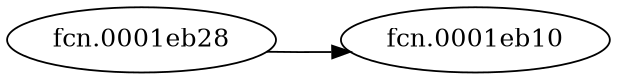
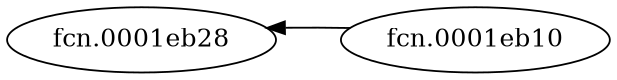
(299, 52) -> (318, 28)
